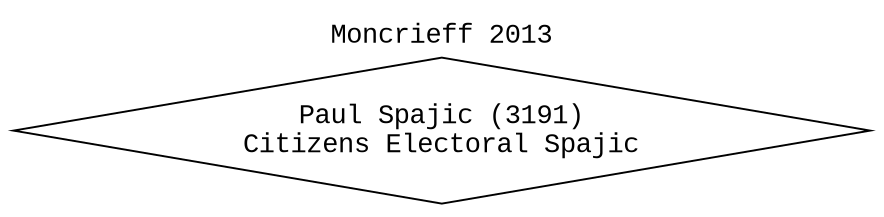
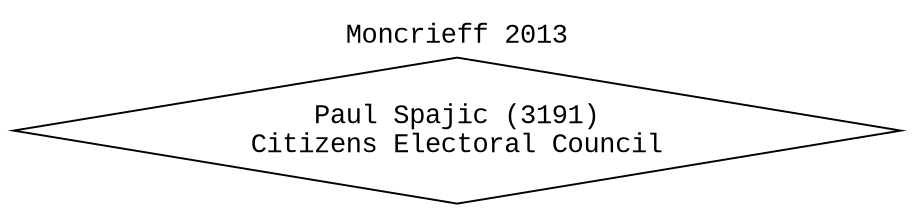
(442, 131) -> (457, 131)
